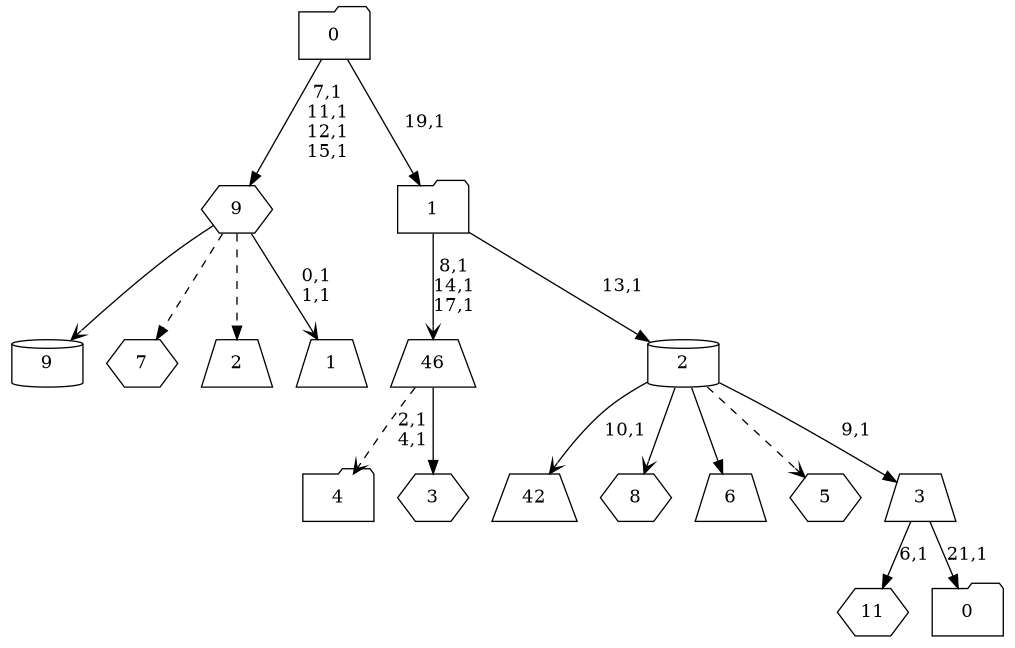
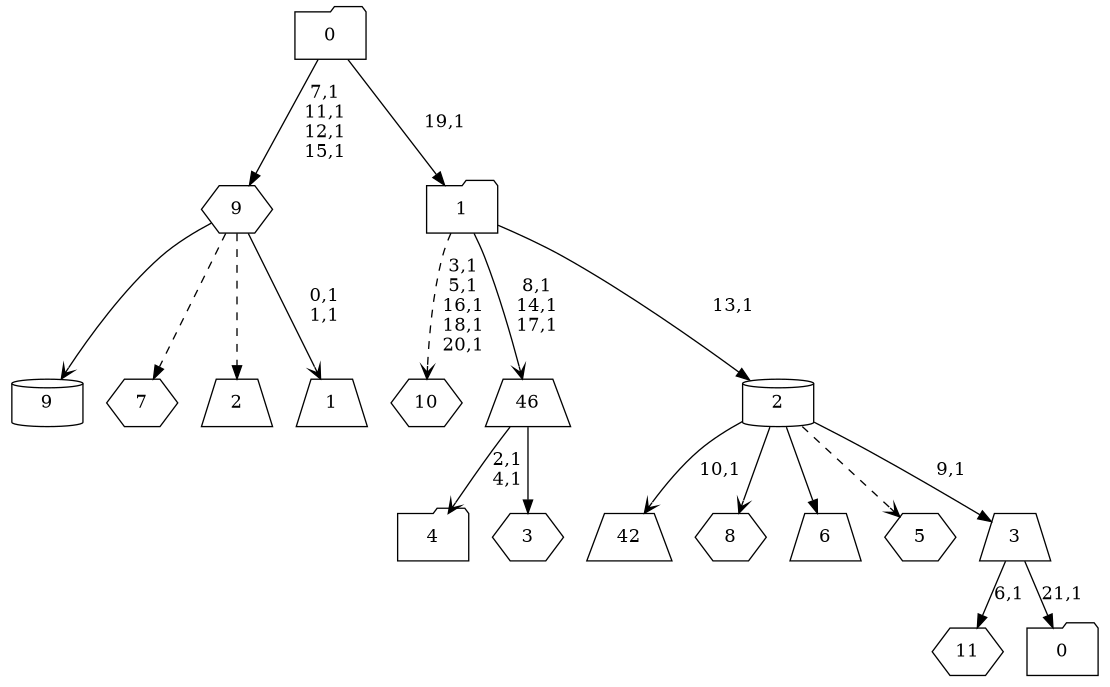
none -> (427, 403)
(387, 425) -> (482, 464)
